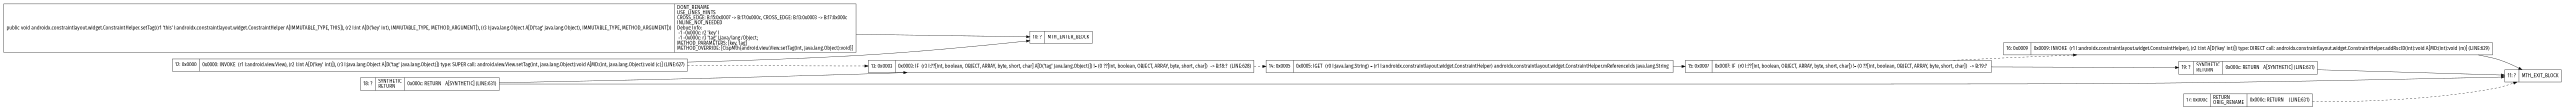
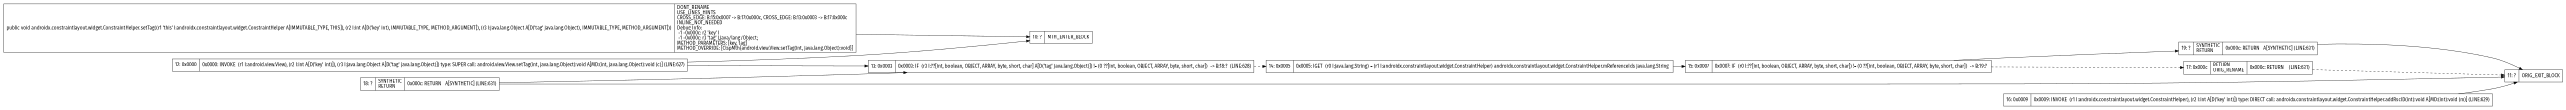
(2013, 58) -> (2086, 67)
(776, 66) -> (776, 66)
(2540, 76) -> (2541, 76)
